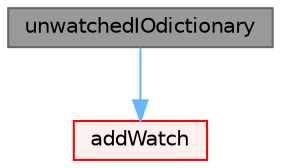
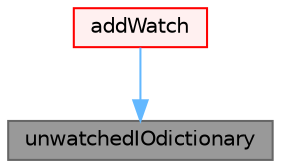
(140, 74) -> (140, 74)
